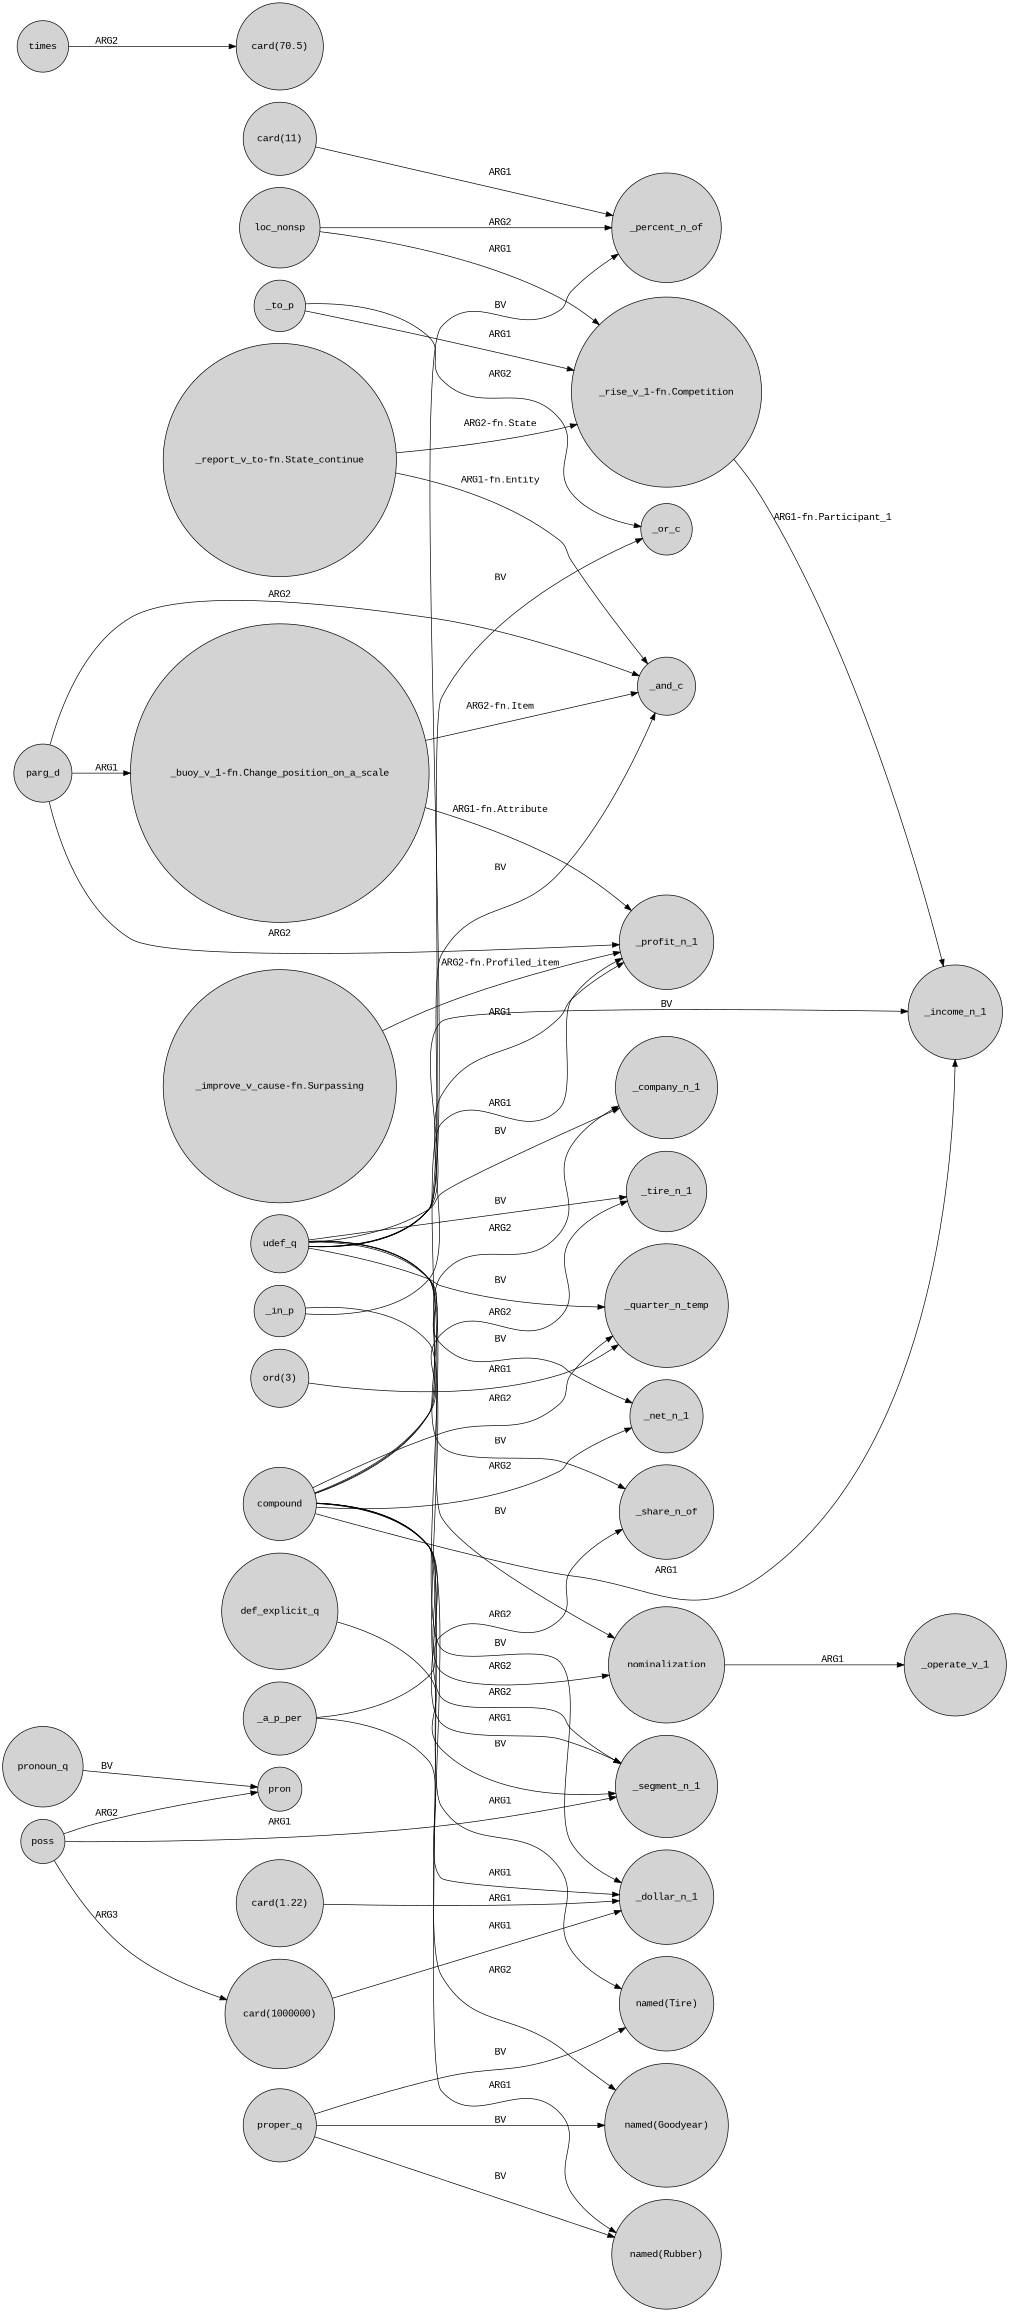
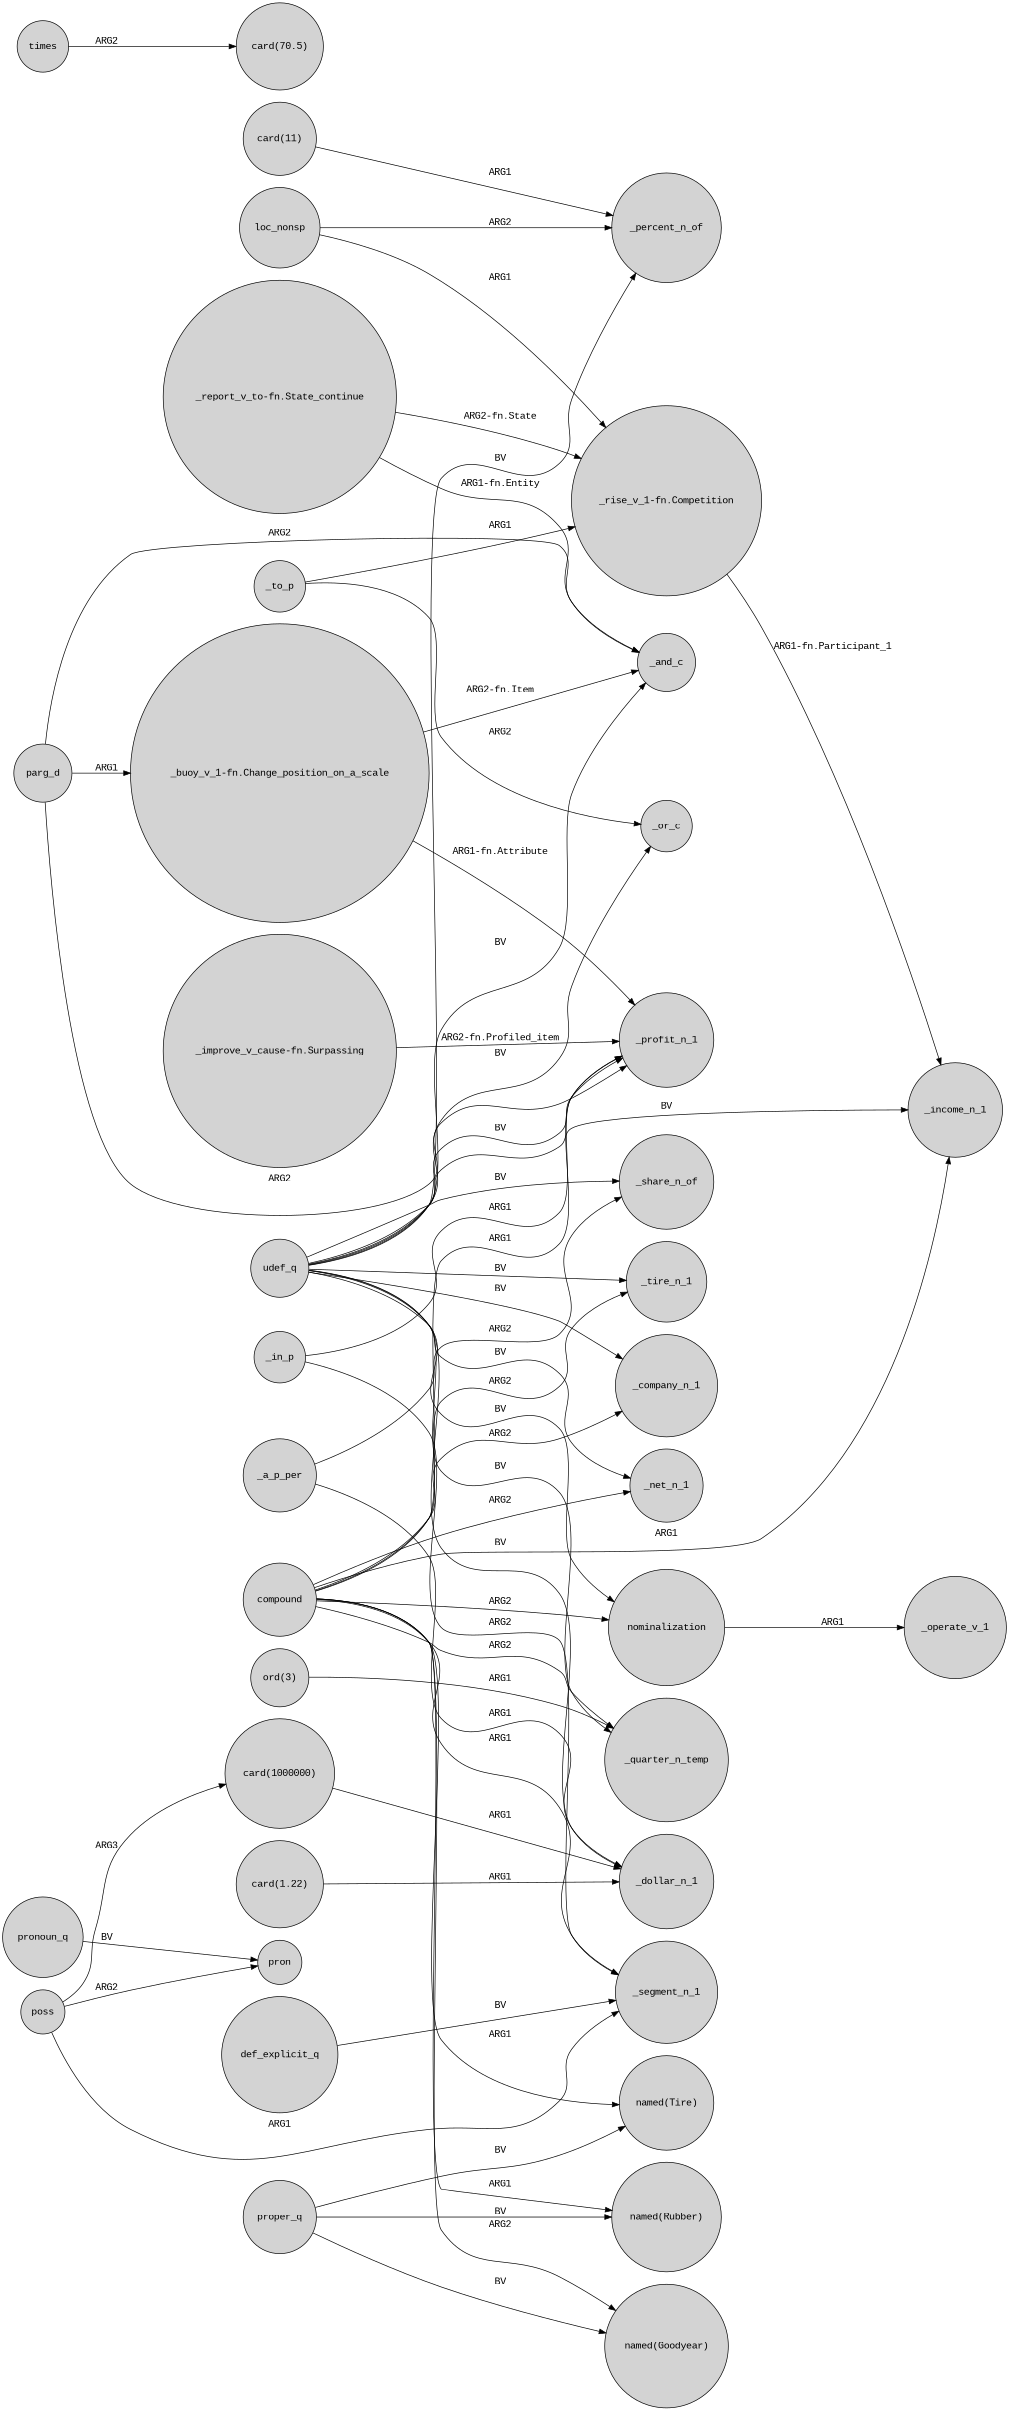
none -> (452, 1142)
